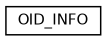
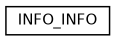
(53, 21) -> (58, 21)
